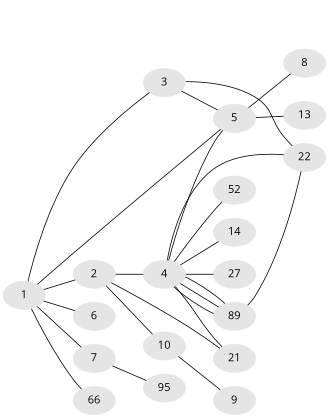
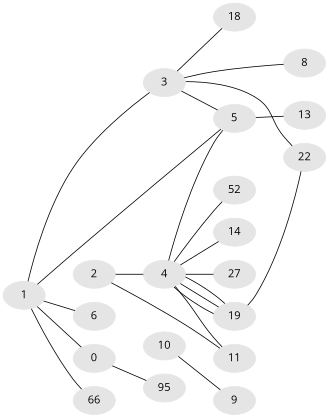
none -> (235, 17)
(270, 91) -> (234, 69)
(202, 180) -> none
(59, 285) -> none
(129, 310) -> none
(235, 316) -> (235, 316)
(94, 358) -> (94, 358)
(235, 358) -> (235, 358)
